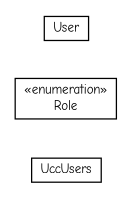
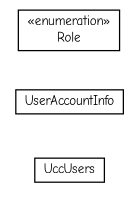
(66, 28) -> none
none -> (69, 101)
